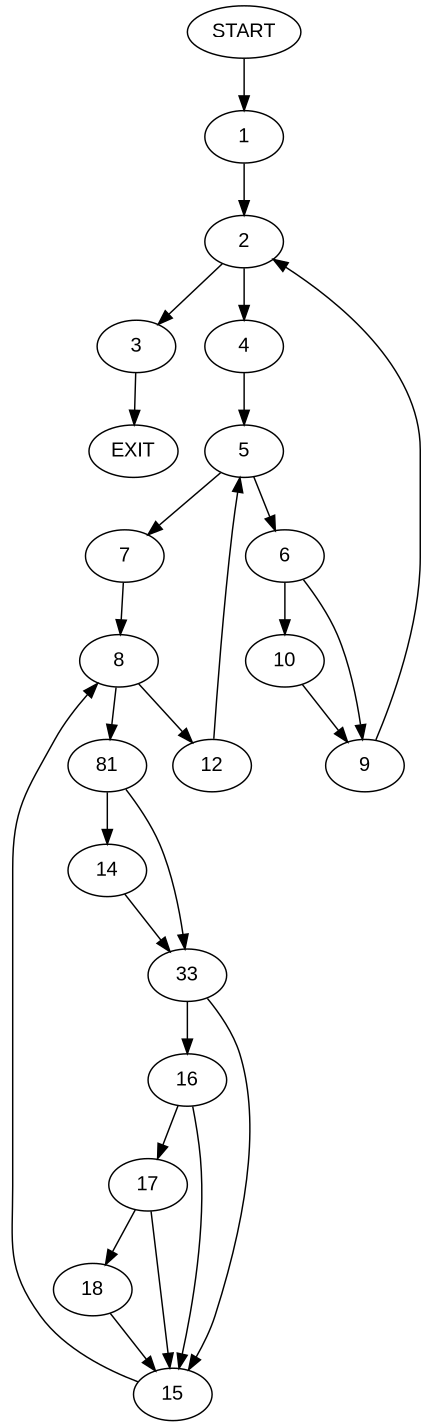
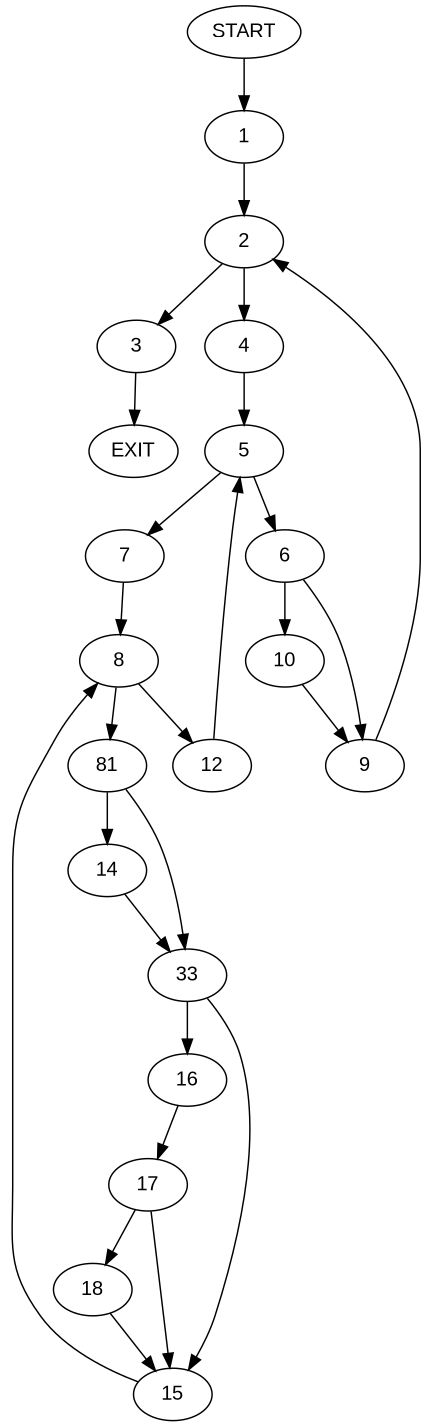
(200, 1231) -> none
